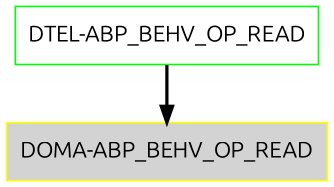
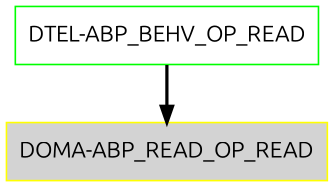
(167, 152) -> (167, 152)
